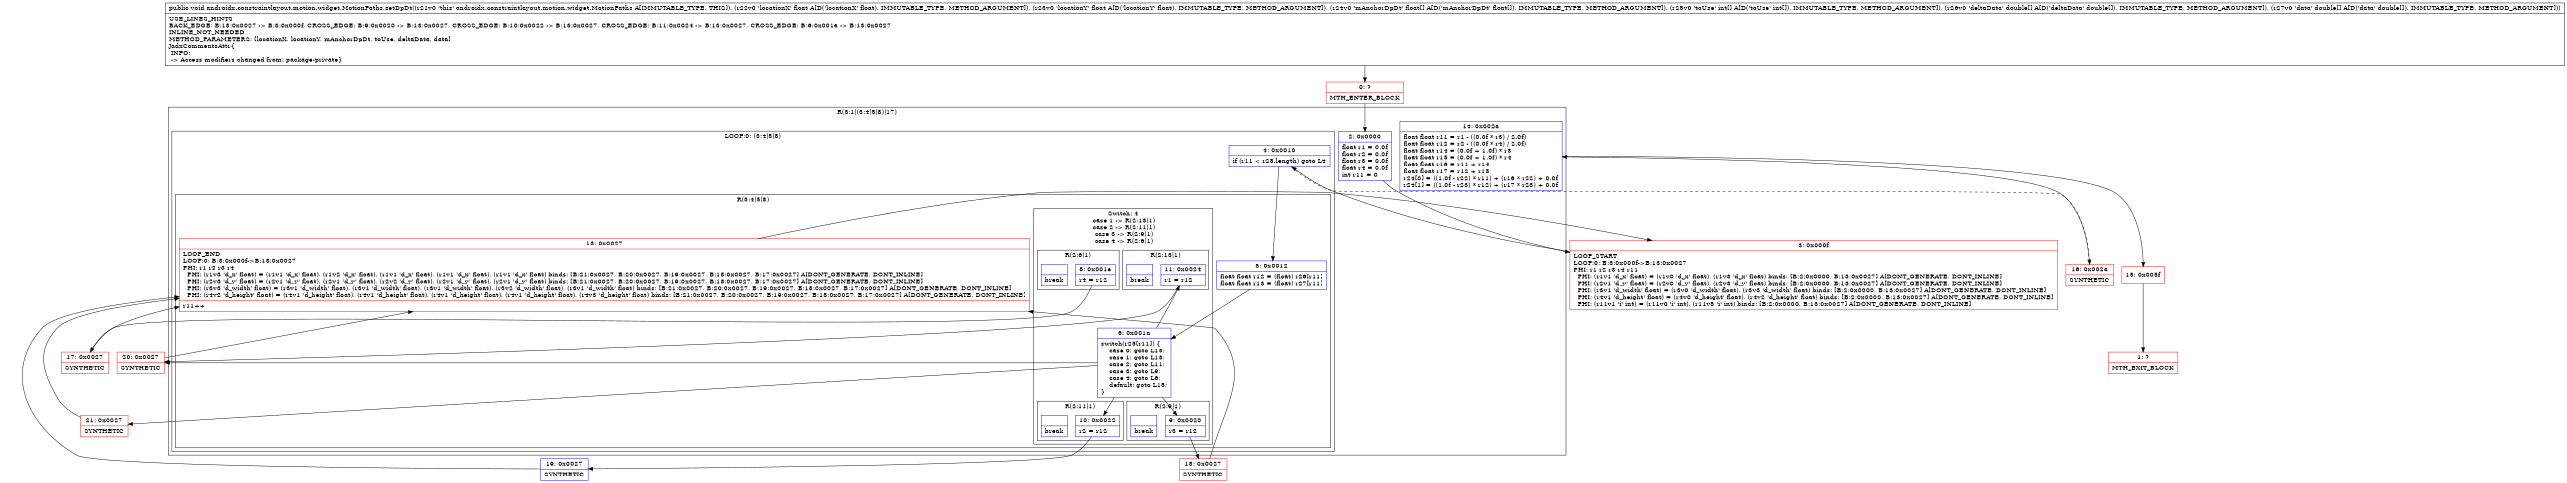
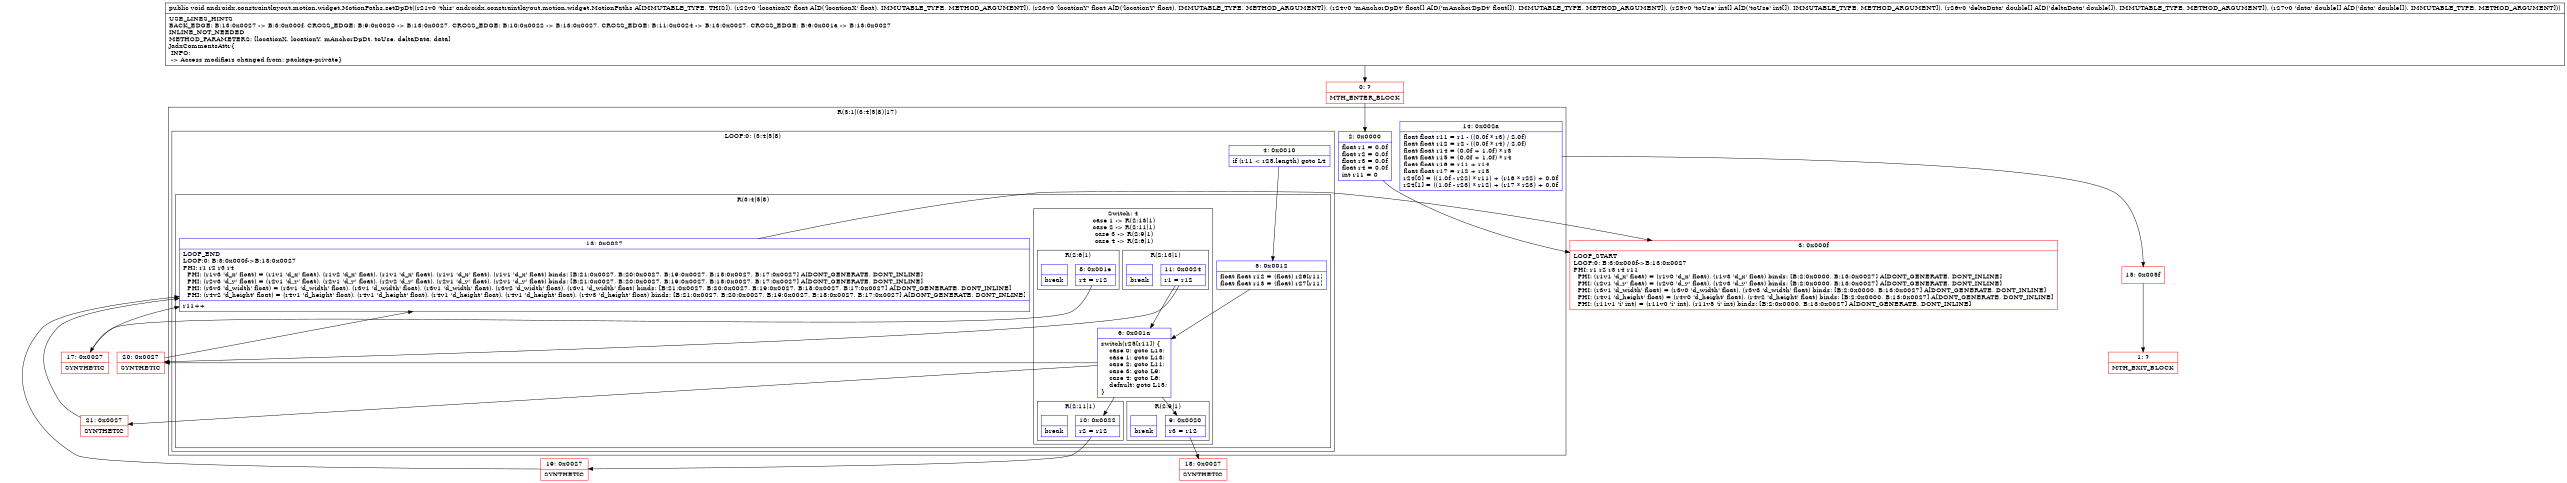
(1429, 222) -> none
(605, 275) -> (605, 275)
(2090, 275) -> none
(1167, 309) -> (1167, 300)
(1202, 327) -> none
(564, 470) -> (564, 470)
